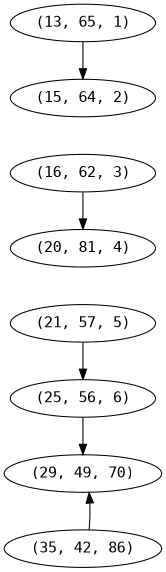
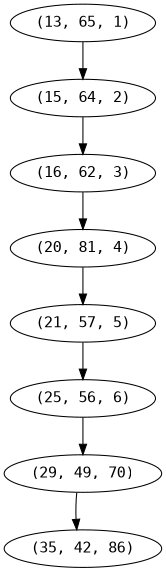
none -> (83, 130)
none -> (83, 281)
(90, 516) -> (76, 506)
